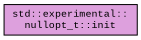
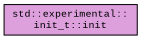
(71, 20) -> (71, 20)
